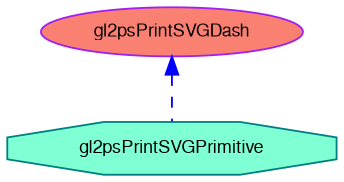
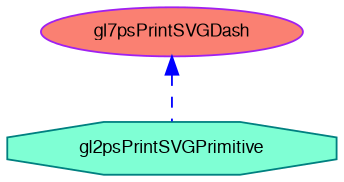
(172, 32) -> (172, 32)
